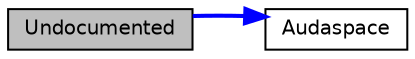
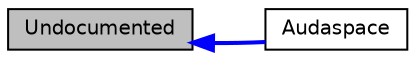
(219, 16) -> (239, 43)
